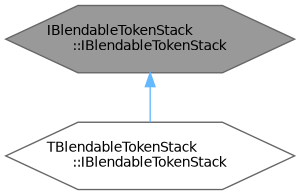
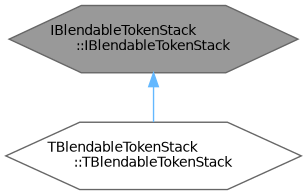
(150, 156) -> (154, 156)
